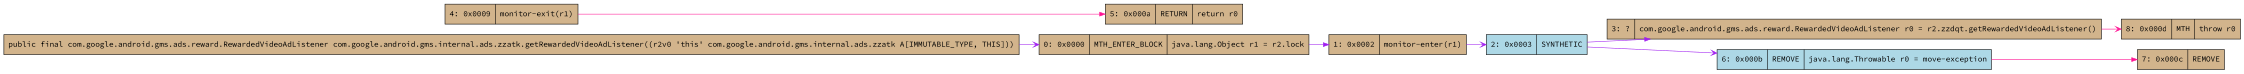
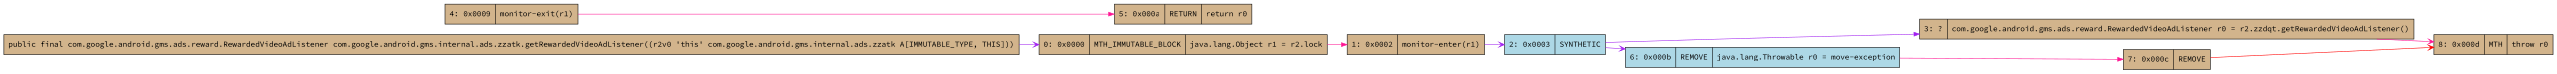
(1128, 44) -> (1137, 44)
(1316, 45) -> (1334, 45)
none -> (2319, 53)
